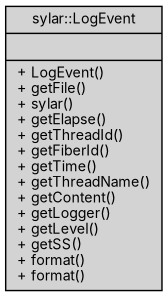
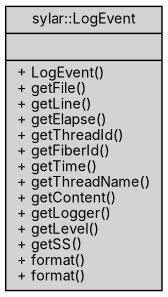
(45, 104) -> (55, 104)
